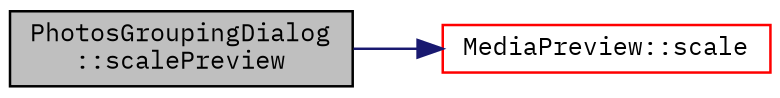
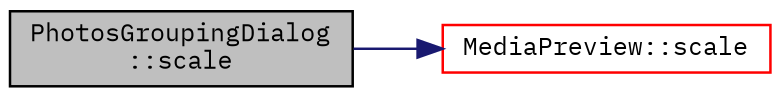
(181, 49) -> (181, 49)
